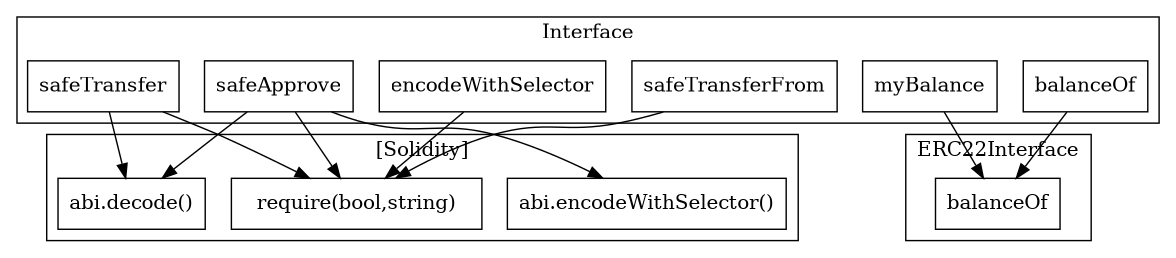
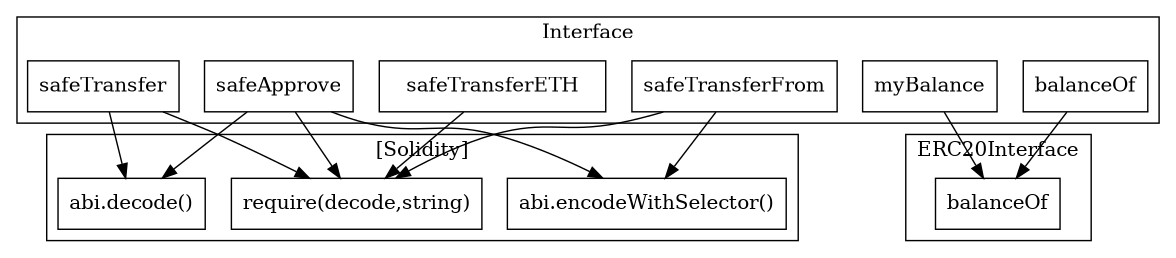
(493, 86) -> (493, 86)
none -> (692, 143)
(998, 151) -> (998, 151)
(357, 204) -> (357, 204)
